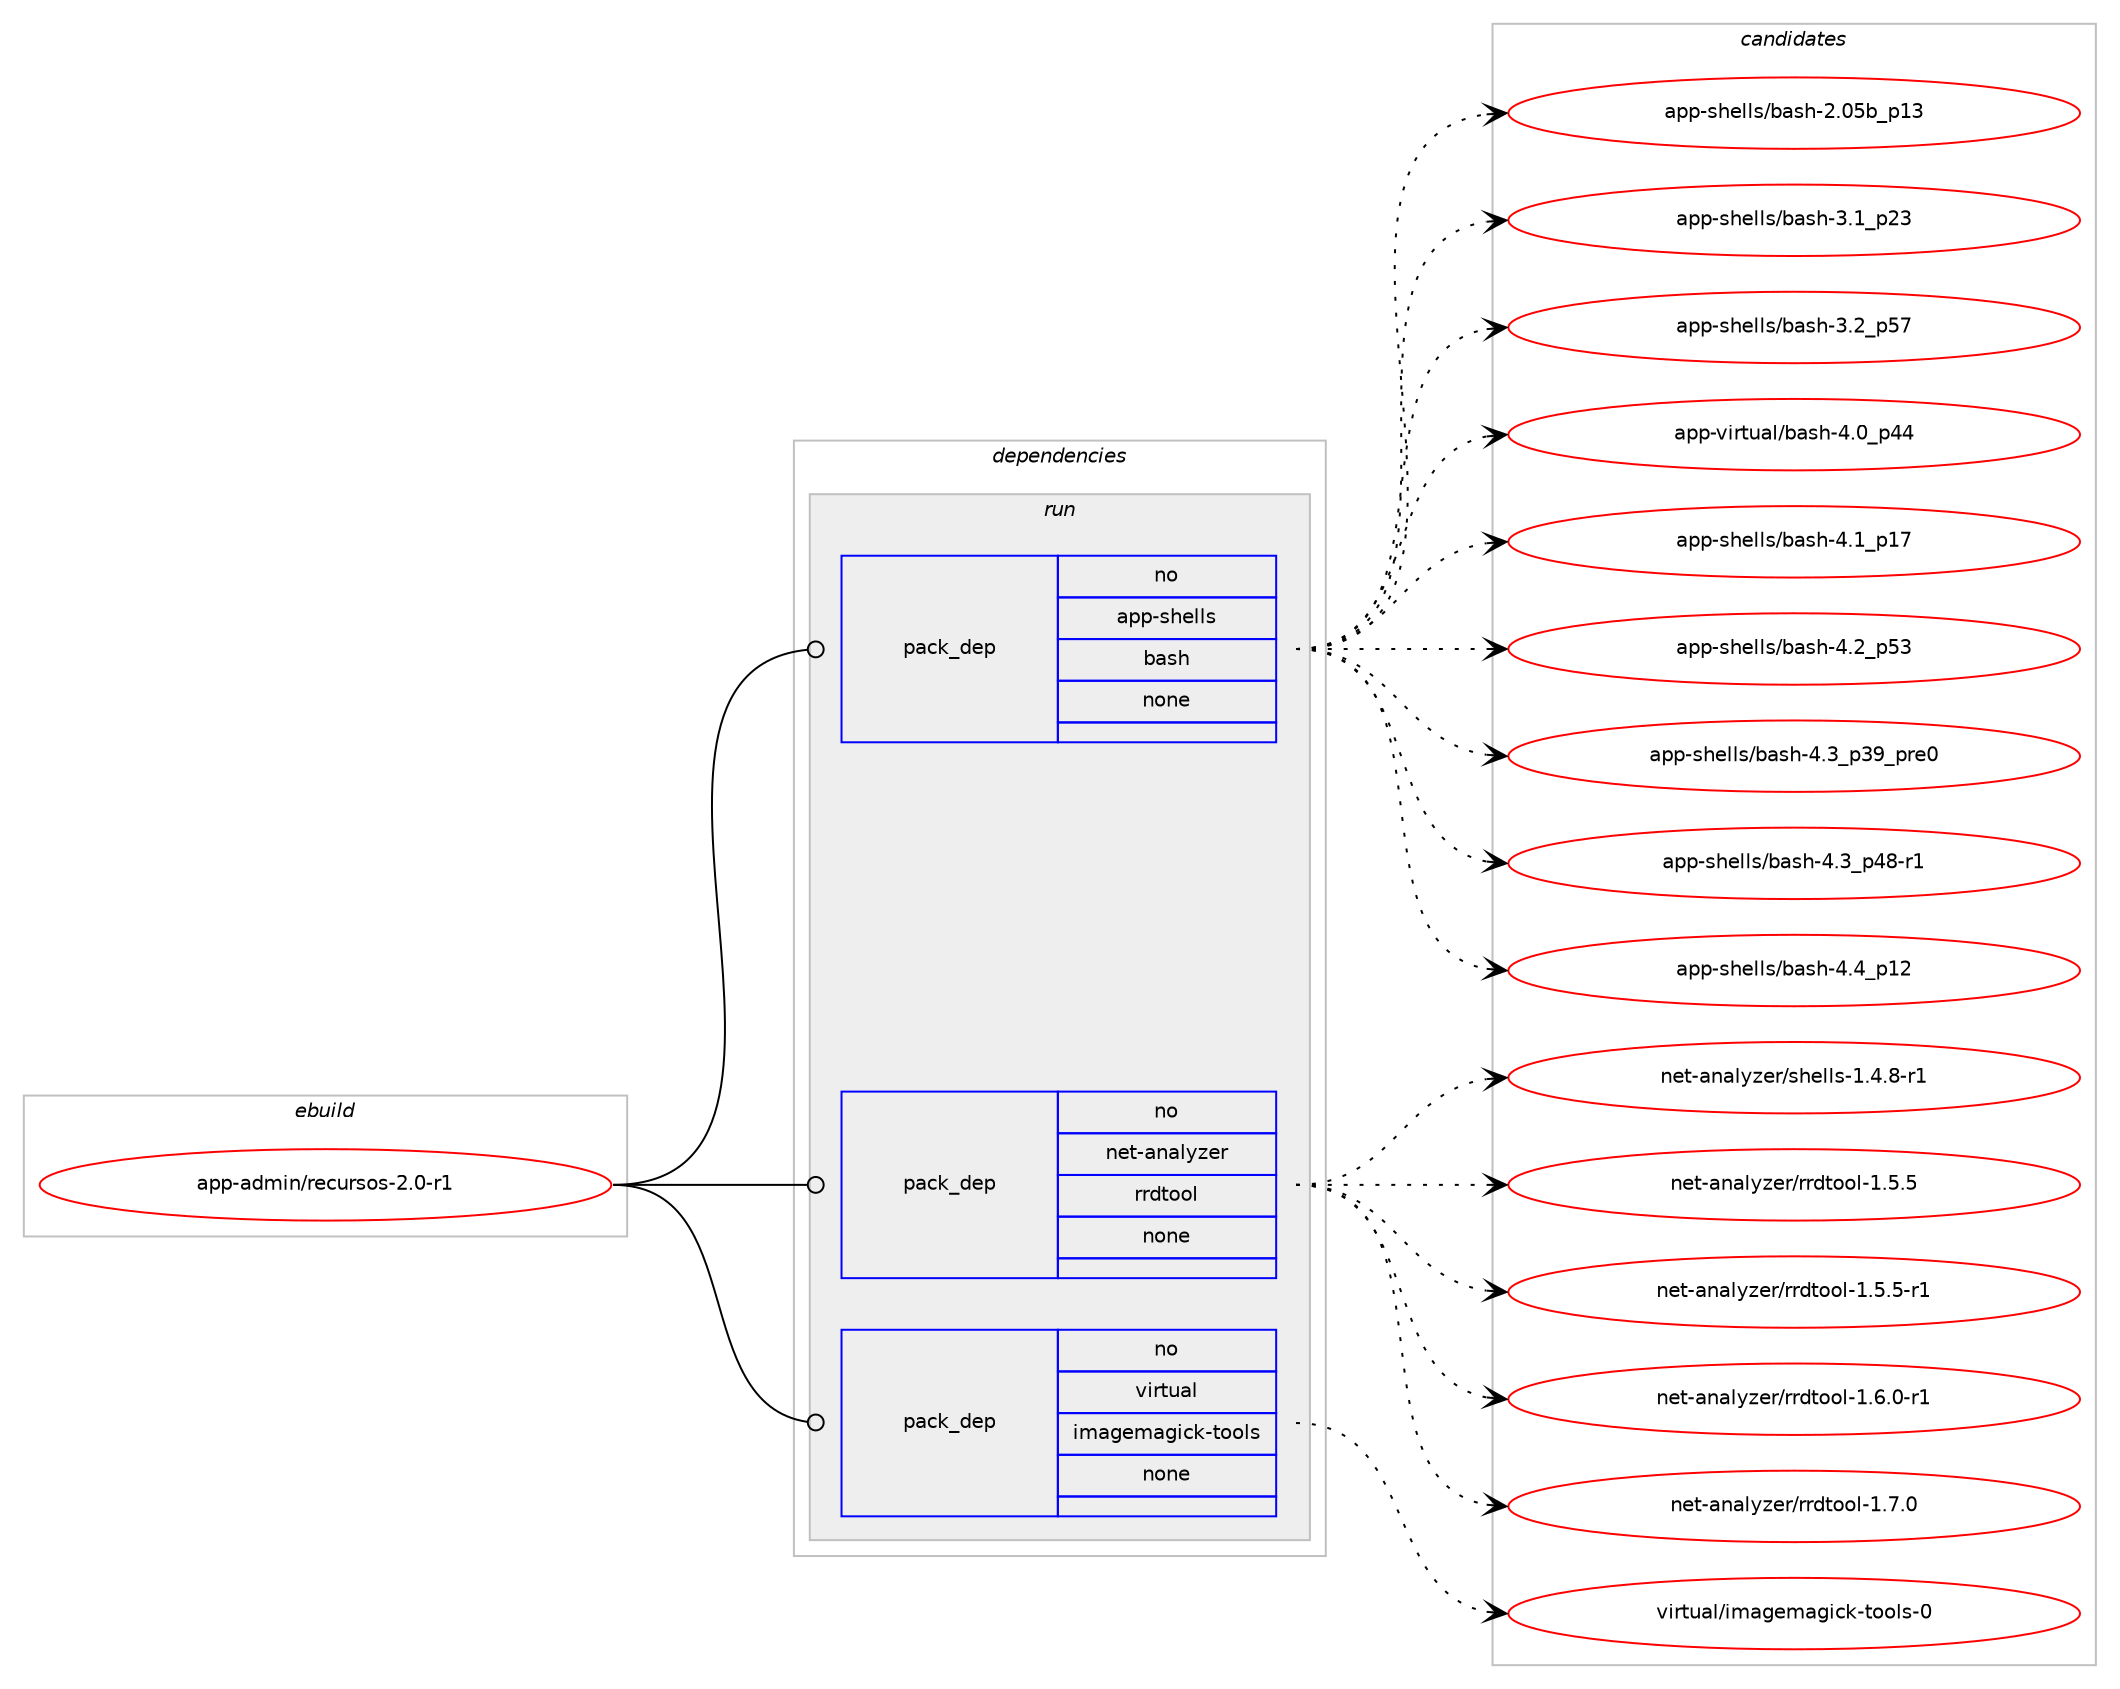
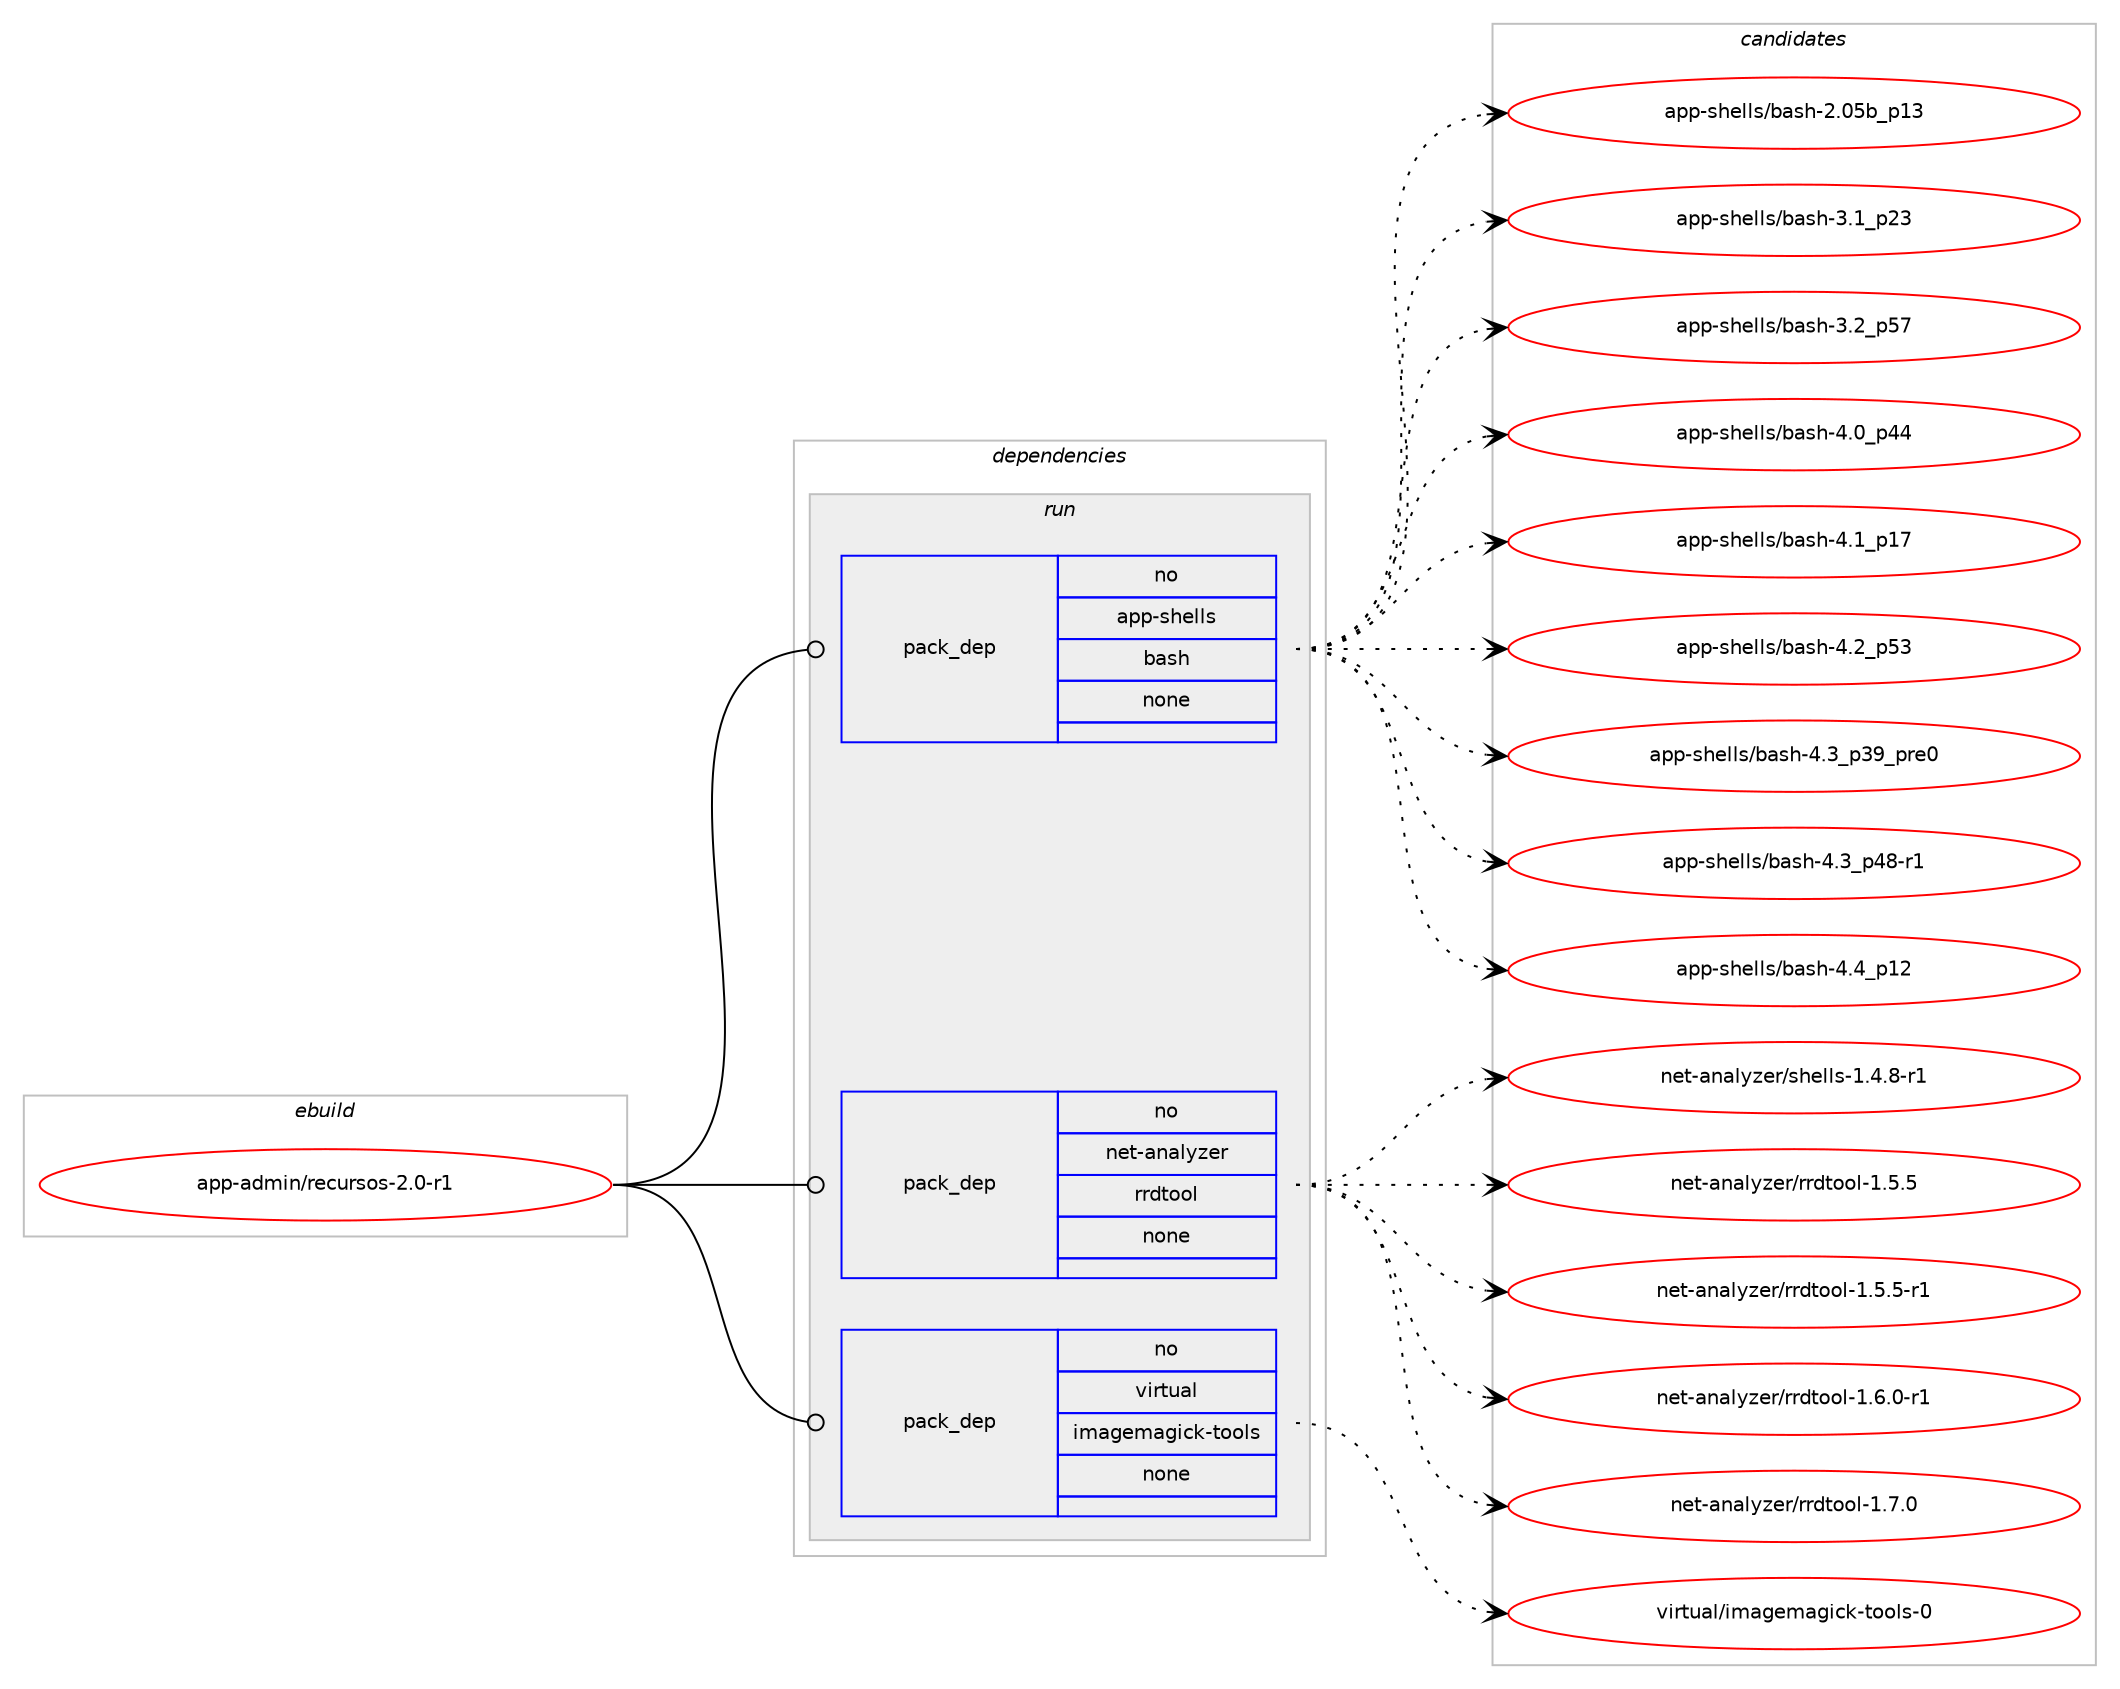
(1794, 435) -> (1794, 435)
